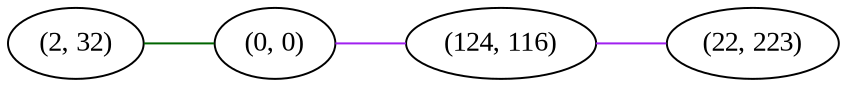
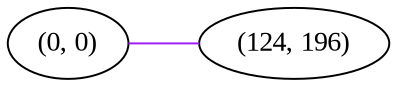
(76, 43) -> none
(501, 43) -> (294, 43)
(753, 43) -> none
